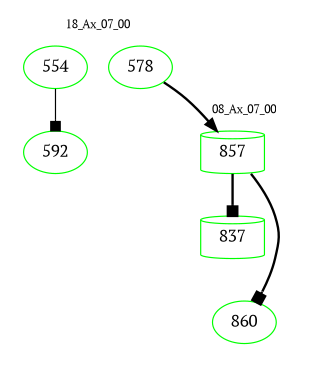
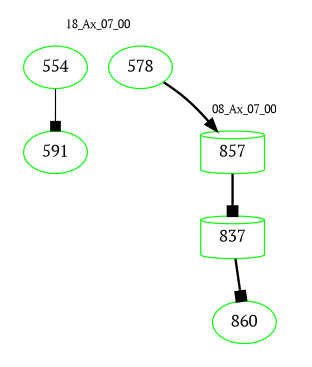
(55, 152) -> (55, 152)
(278, 231) -> (238, 274)
